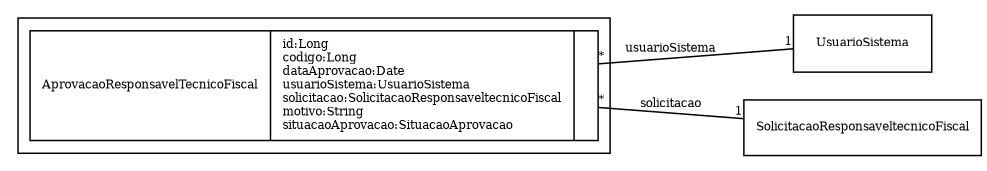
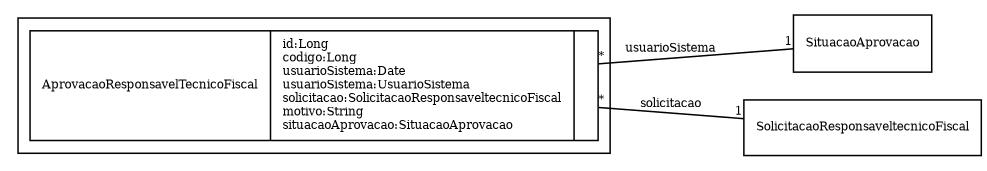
(863, 44) -> (863, 44)
(344, 71) -> (344, 71)
